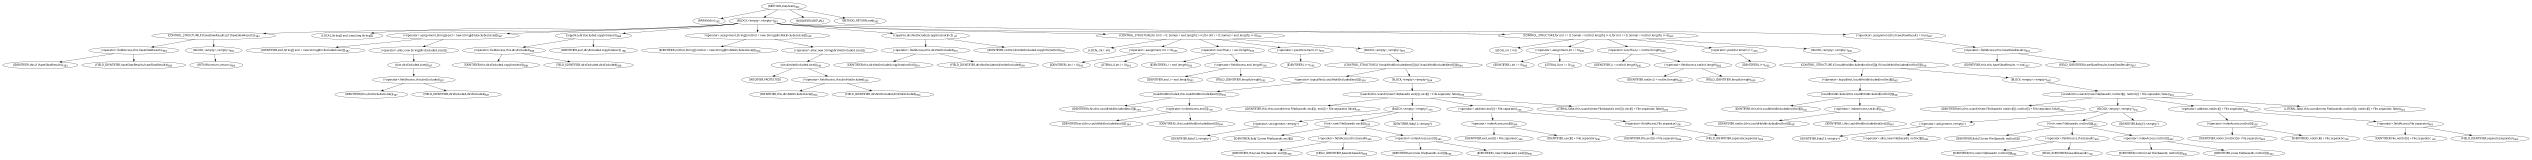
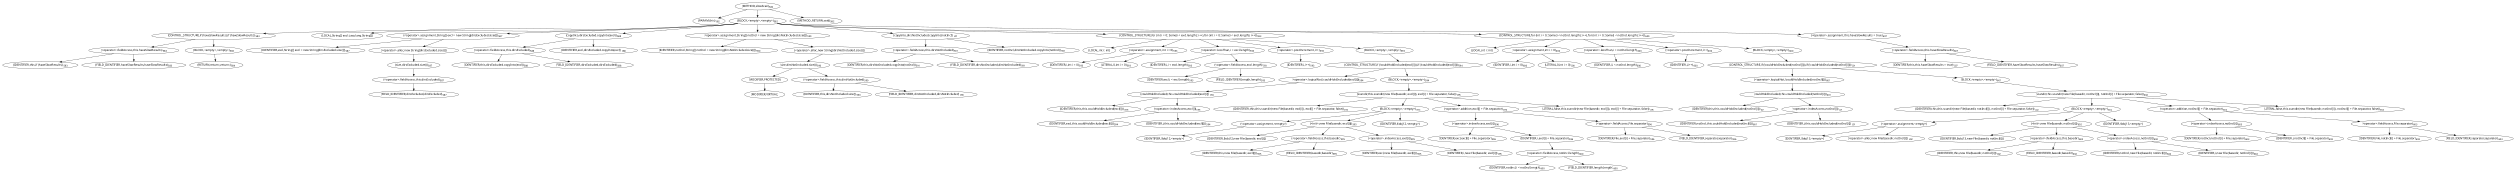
(796, 13) -> (765, 86)
(1664, 58) -> (1550, 145)
(371, 95) -> none
